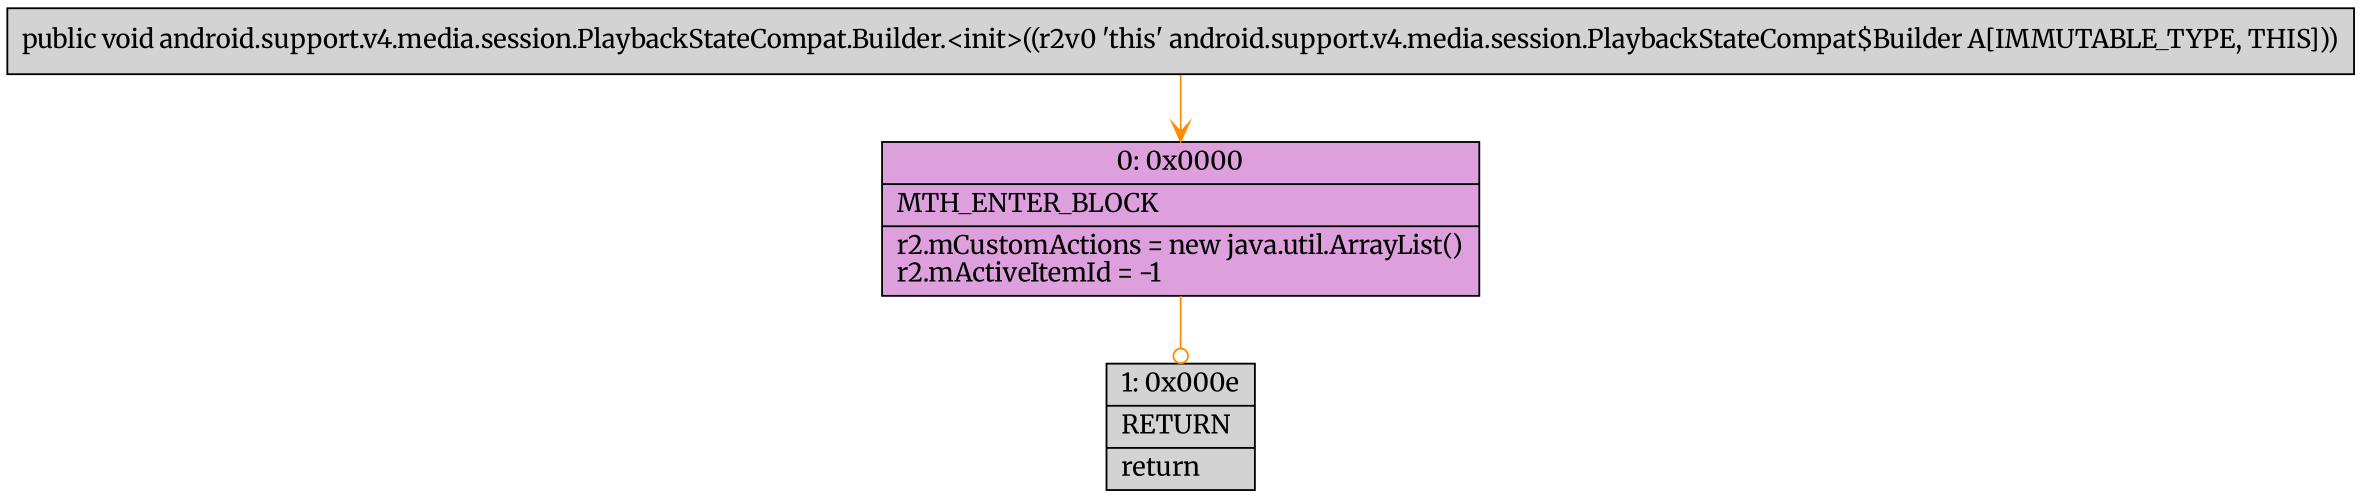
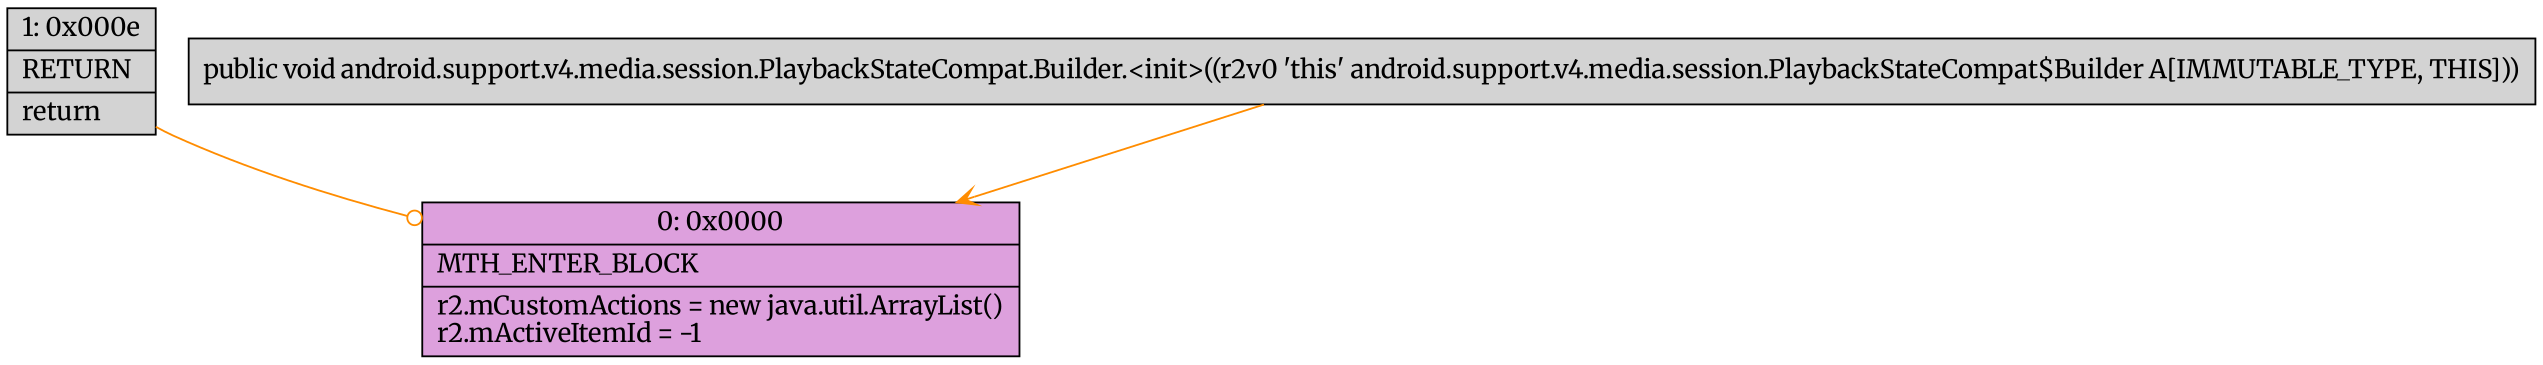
(1181, 322) -> (279, 177)
